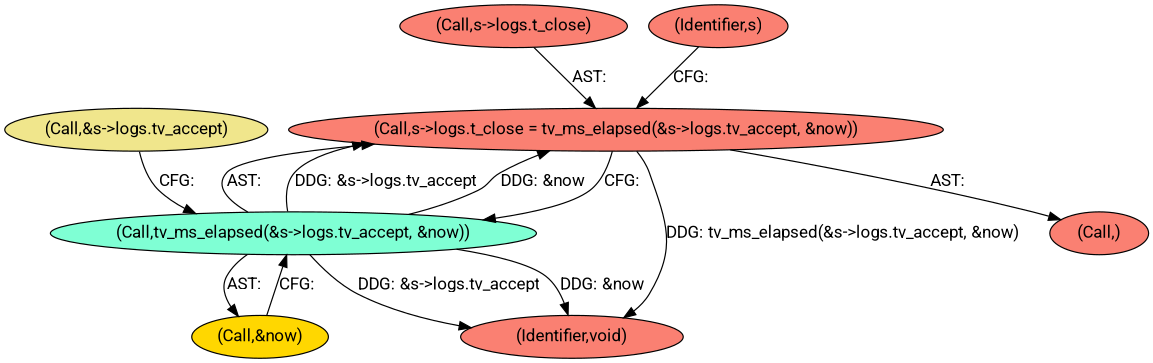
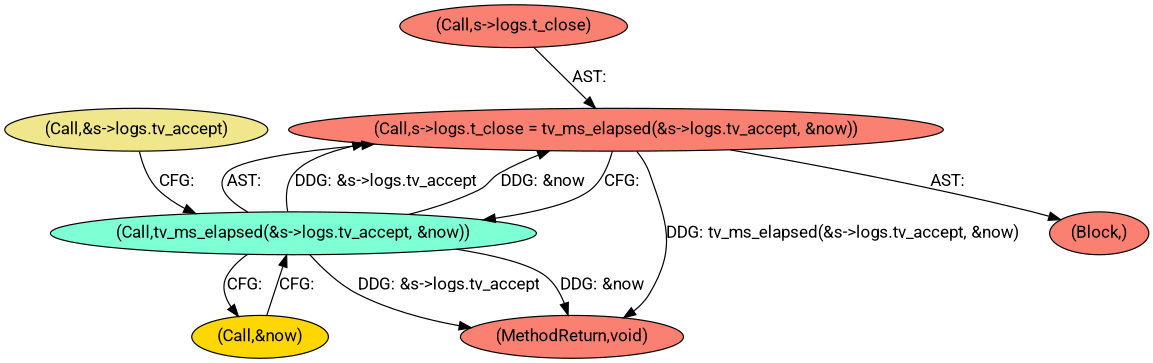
(718, 26) -> none
(1099, 233) -> (1099, 233)
(247, 285) -> (247, 285)
(572, 337) -> (572, 337)
